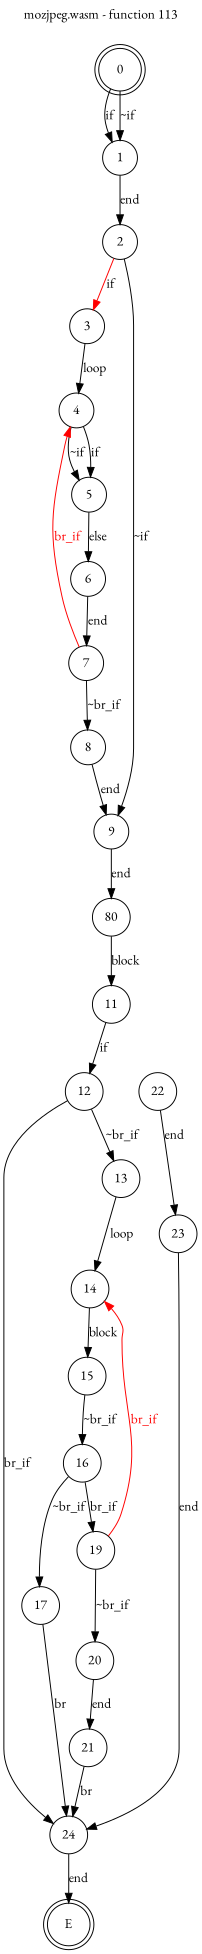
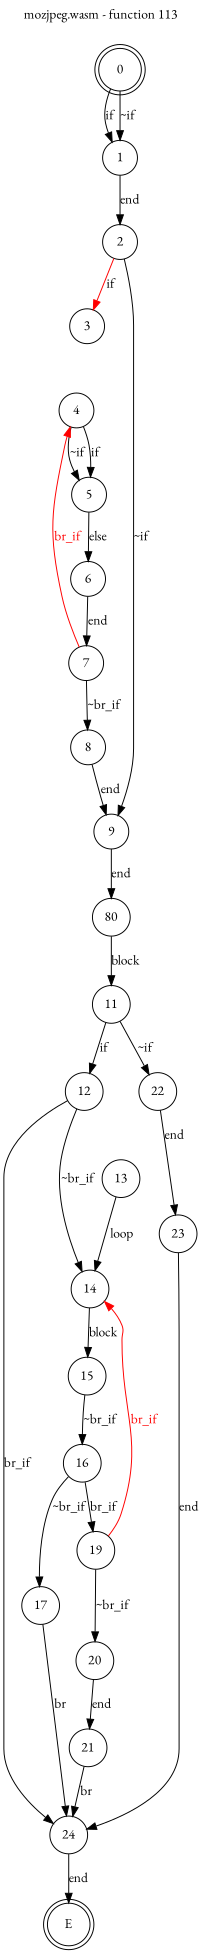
(82, 364) -> none
none -> (132, 1044)
(101, 1131) -> (60, 1186)
